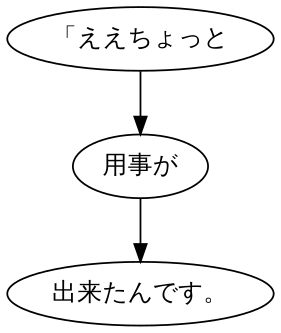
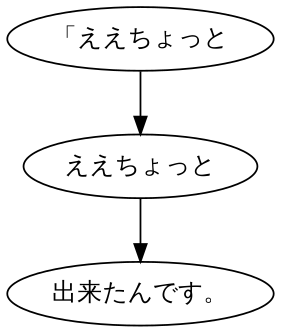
(140, 166) -> (140, 166)
